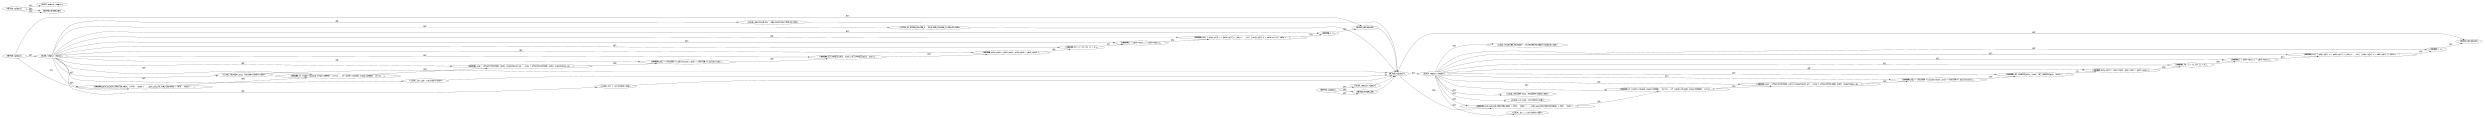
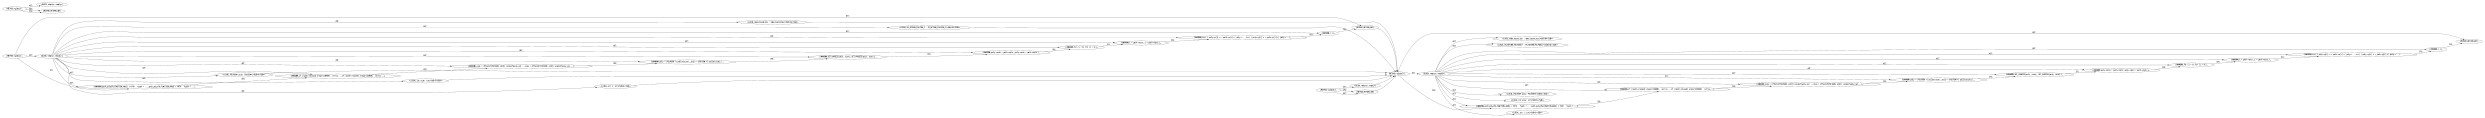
none -> (1527, 39)
